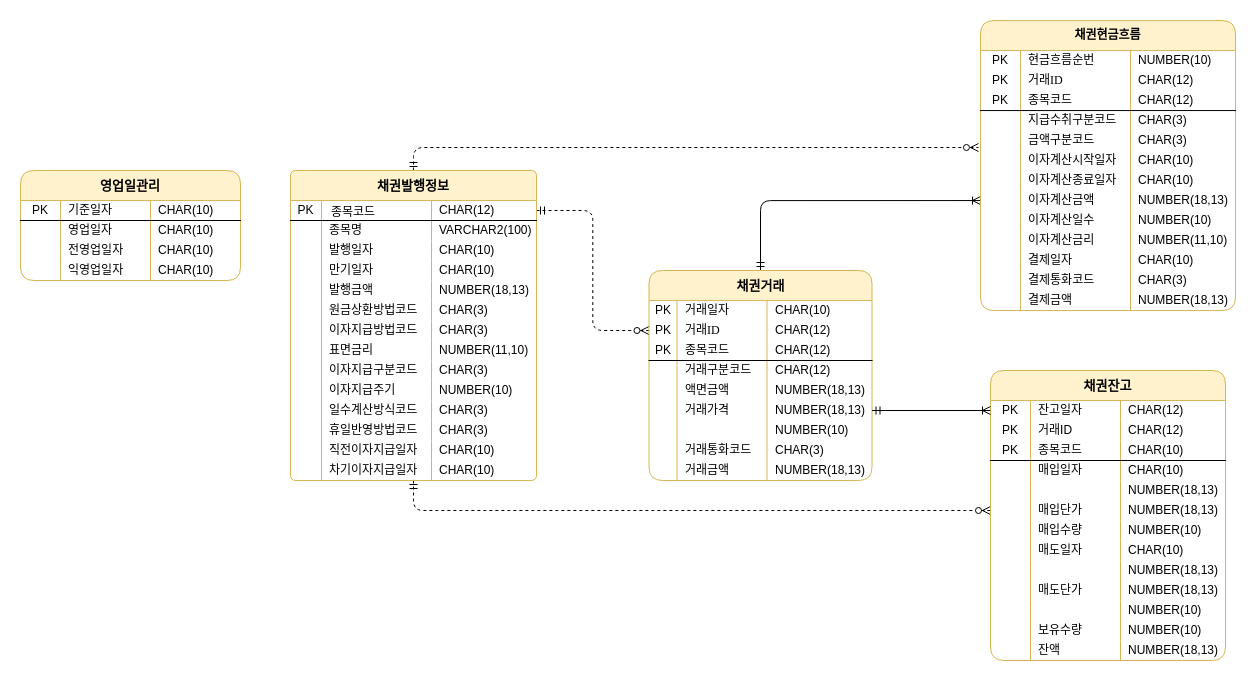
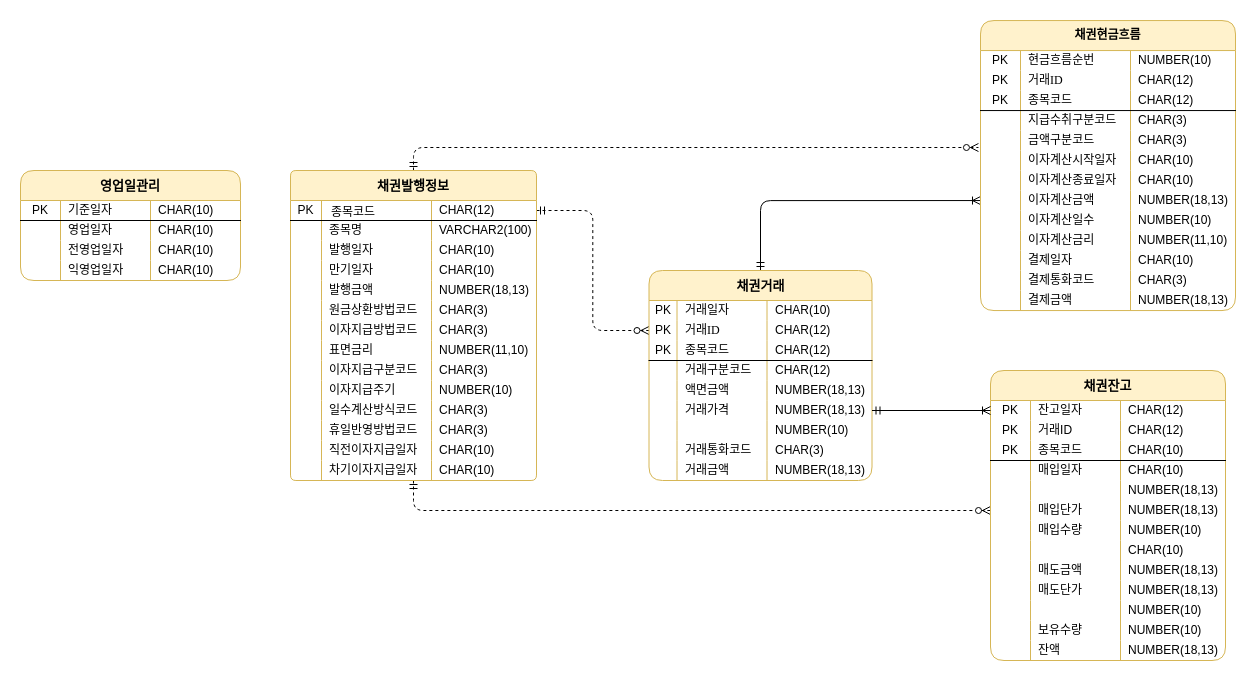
(1076, 551) -> none
none -> (1076, 571)
